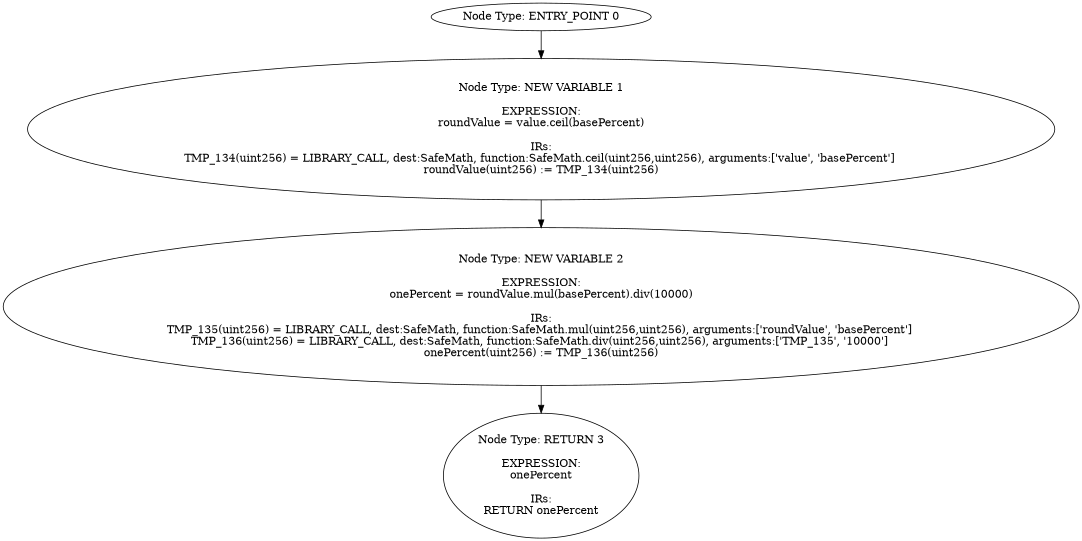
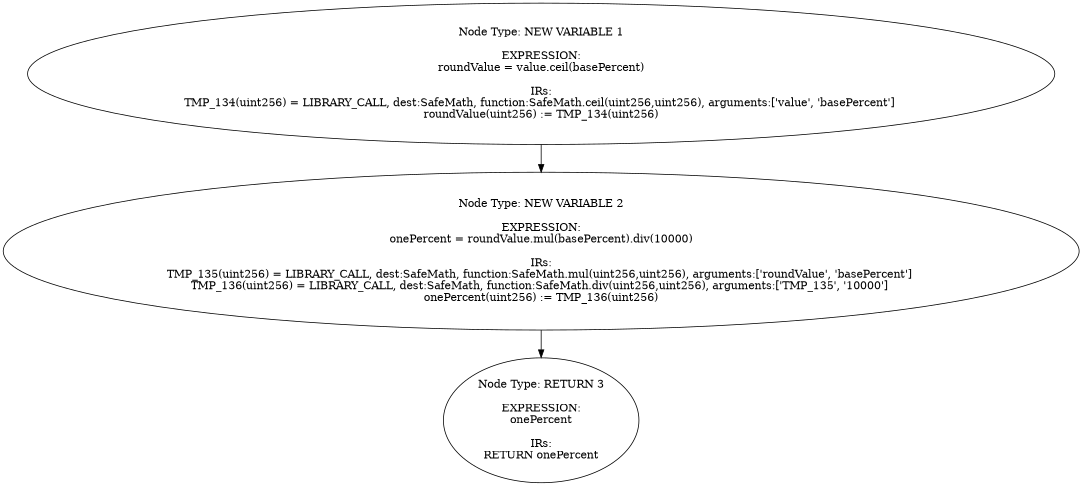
(541, 17) -> none
